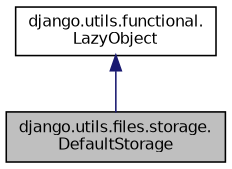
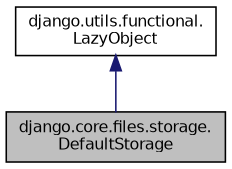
(116, 137) -> (116, 137)
